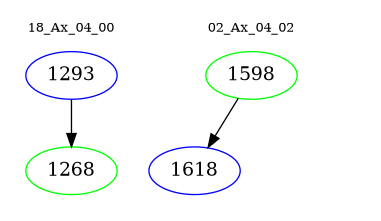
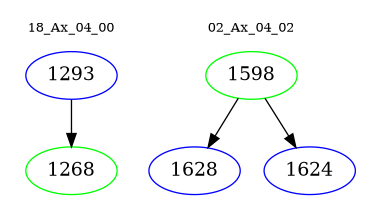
(195, 171) -> (195, 171)
none -> (310, 171)
